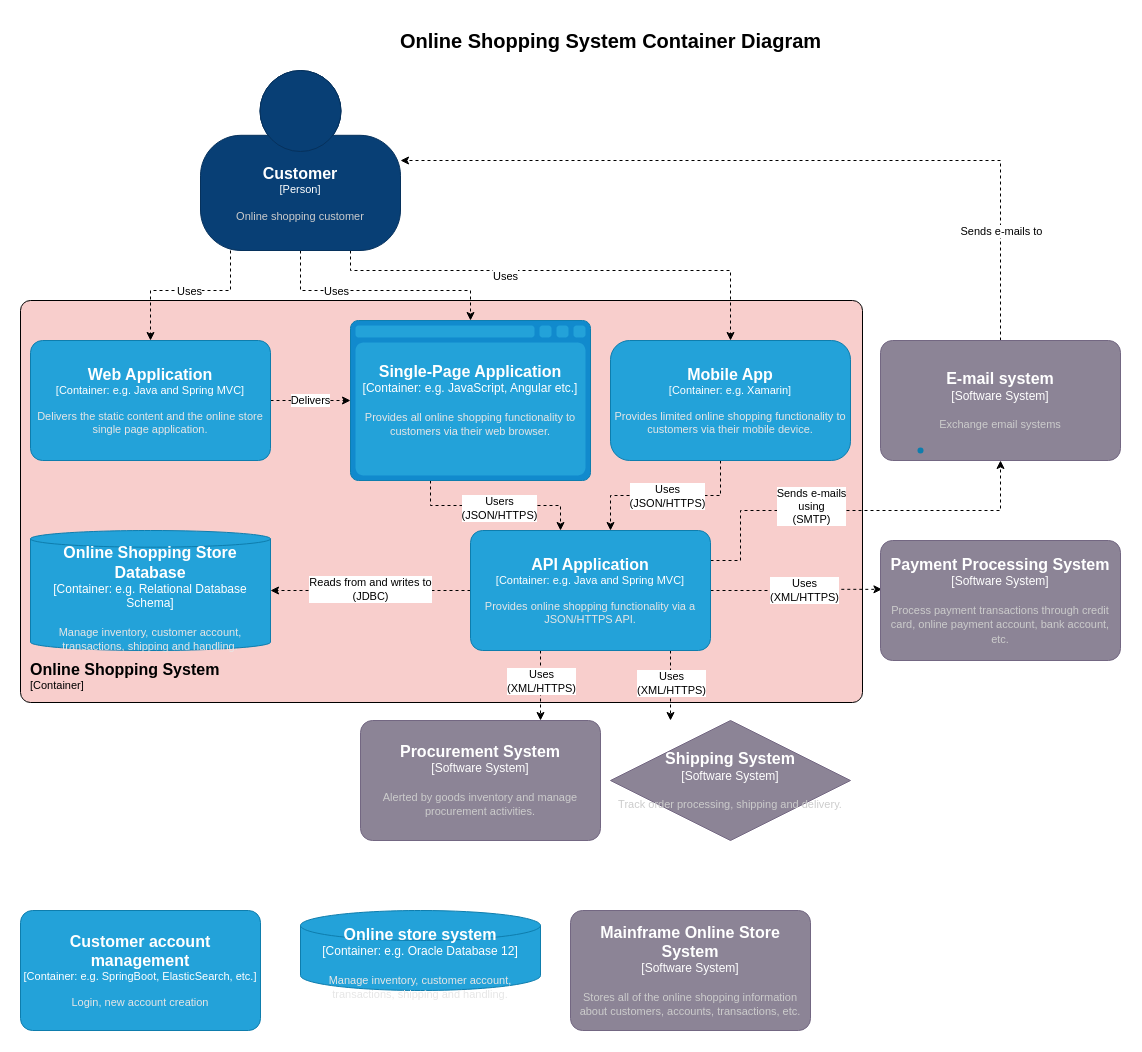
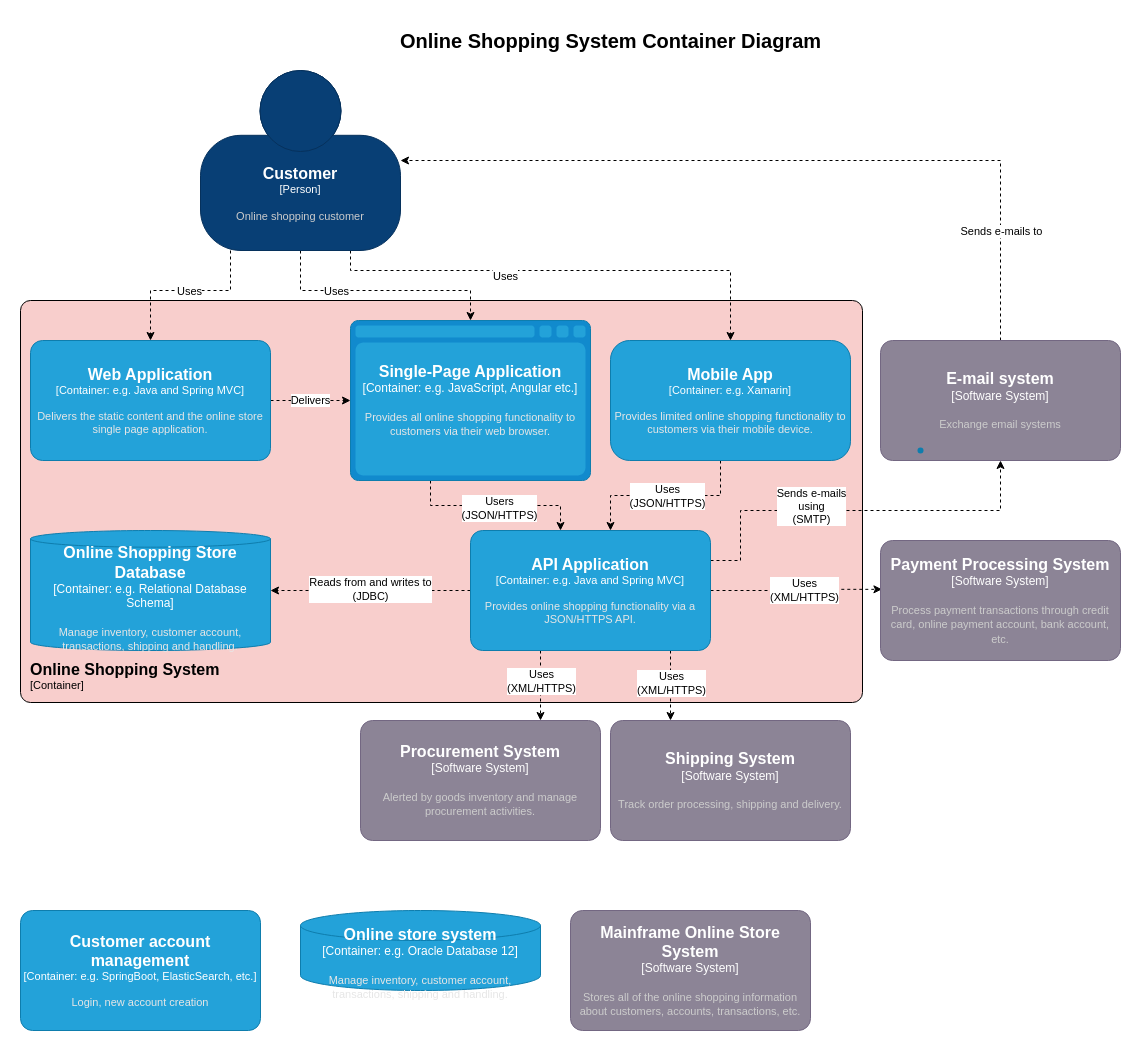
(731, 781) -> (731, 781)
